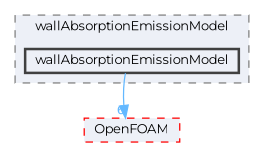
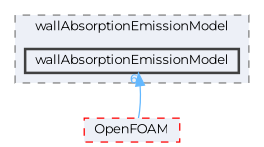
(124, 91) -> (140, 102)
